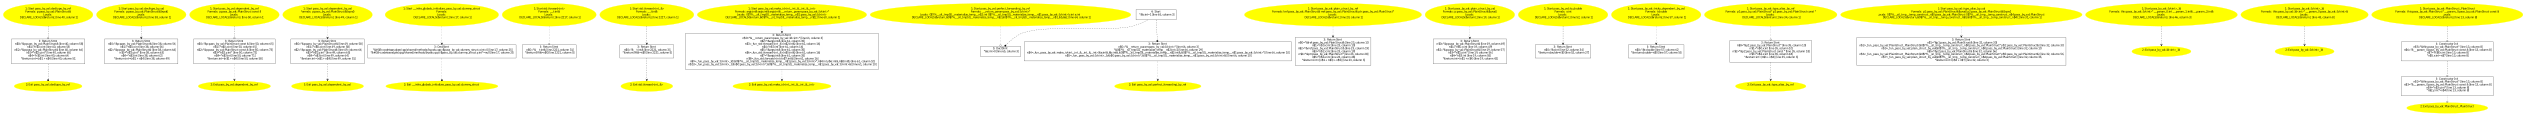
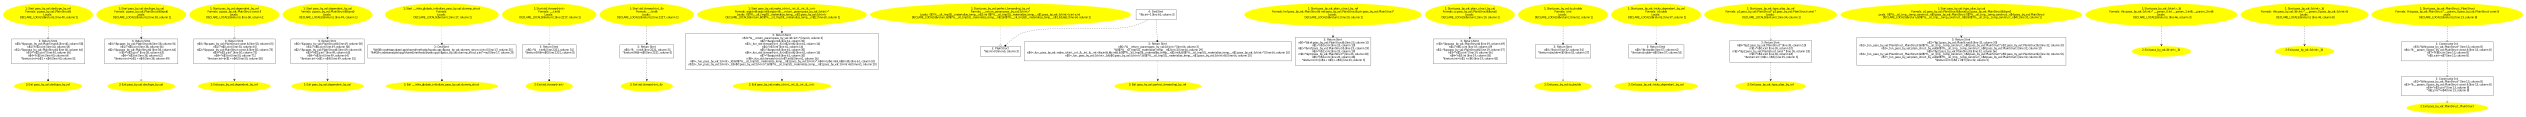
(1156, 15) -> (1156, 15)
(1001, 51) -> (1001, 51)
none -> (141, 86)
none -> (549, 86)
none -> (1563, 86)
none -> (1656, 86)
